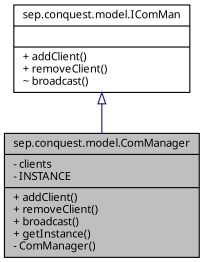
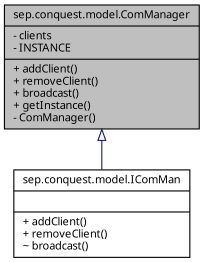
(102, 119) -> (102, 155)
